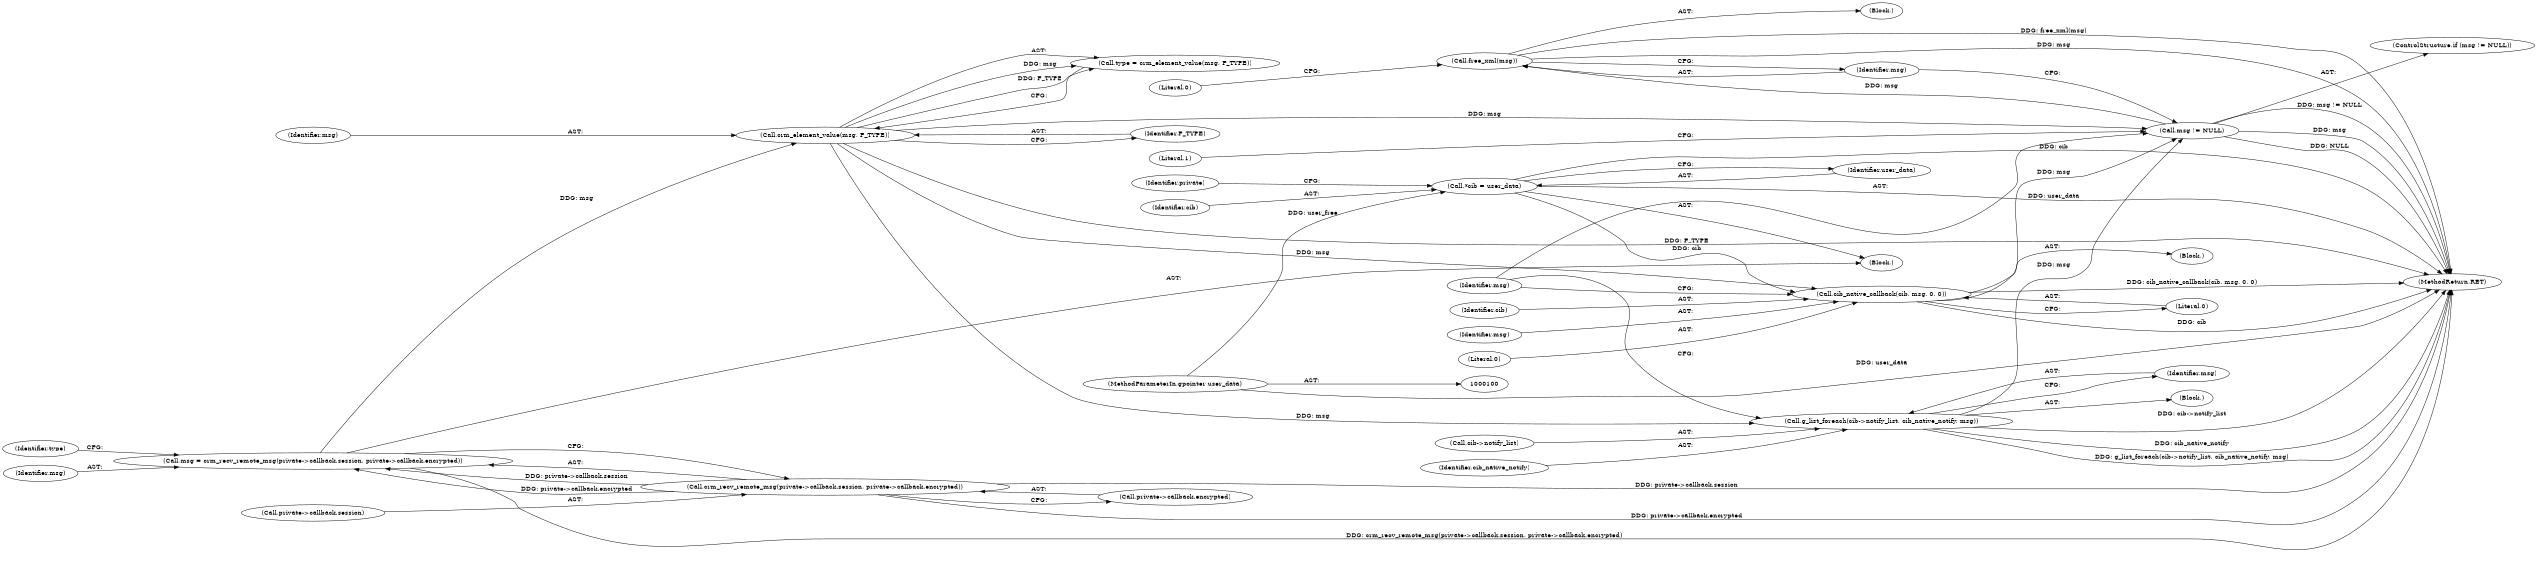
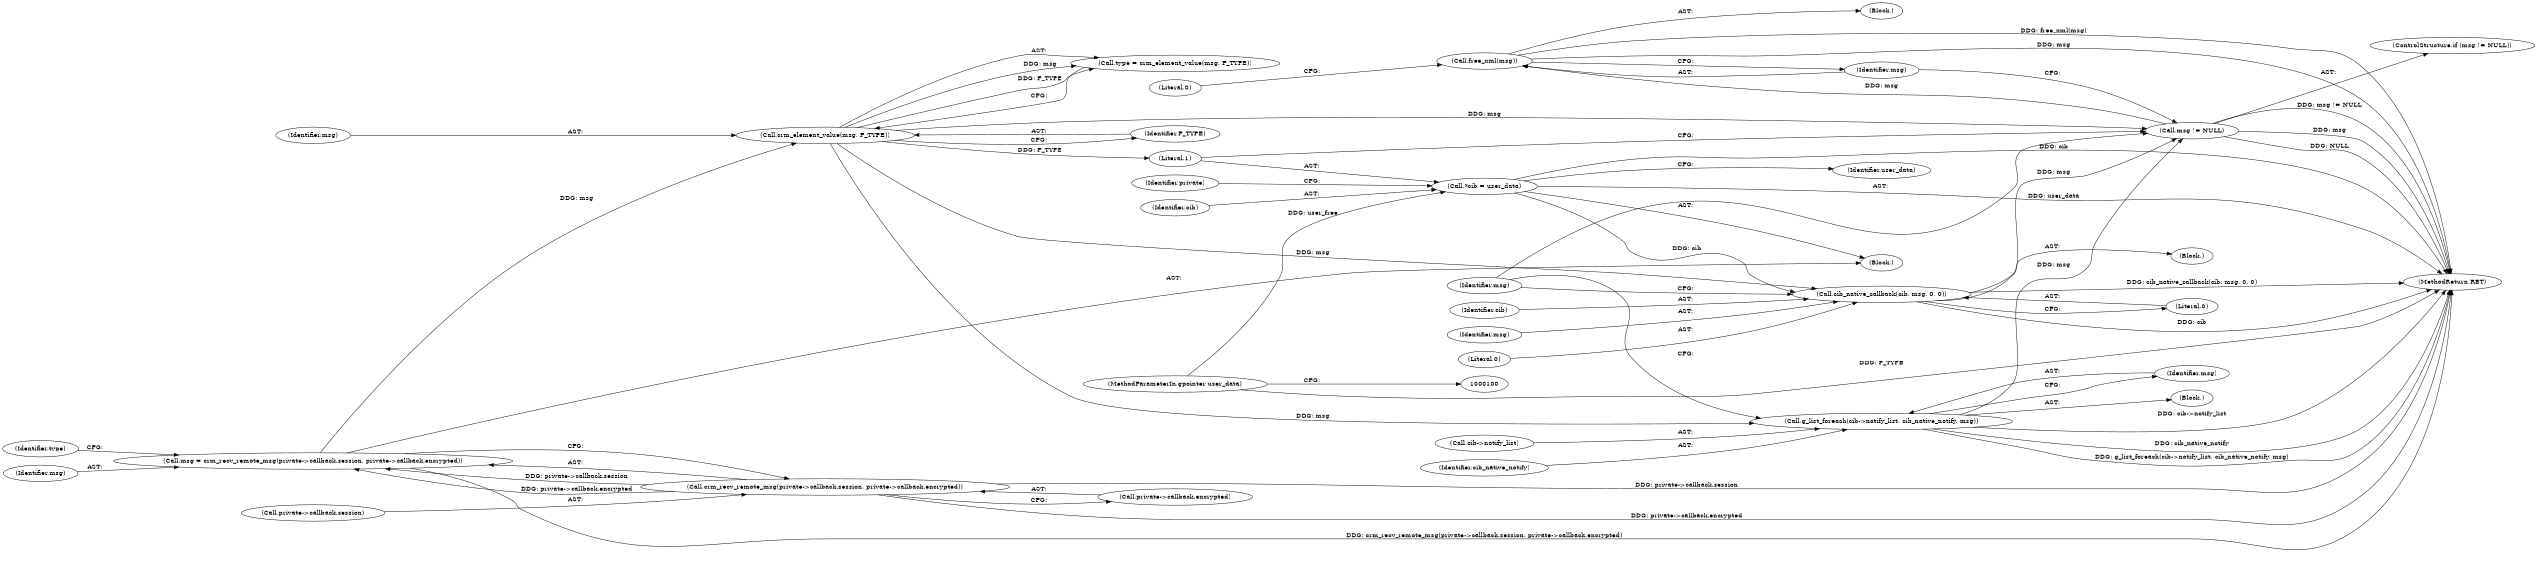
(1689, 181) -> (1317, 171)
(1588, 245) -> (1013, 153)
(1882, 363) -> (1882, 363)
(1313, 381) -> (1313, 381)
